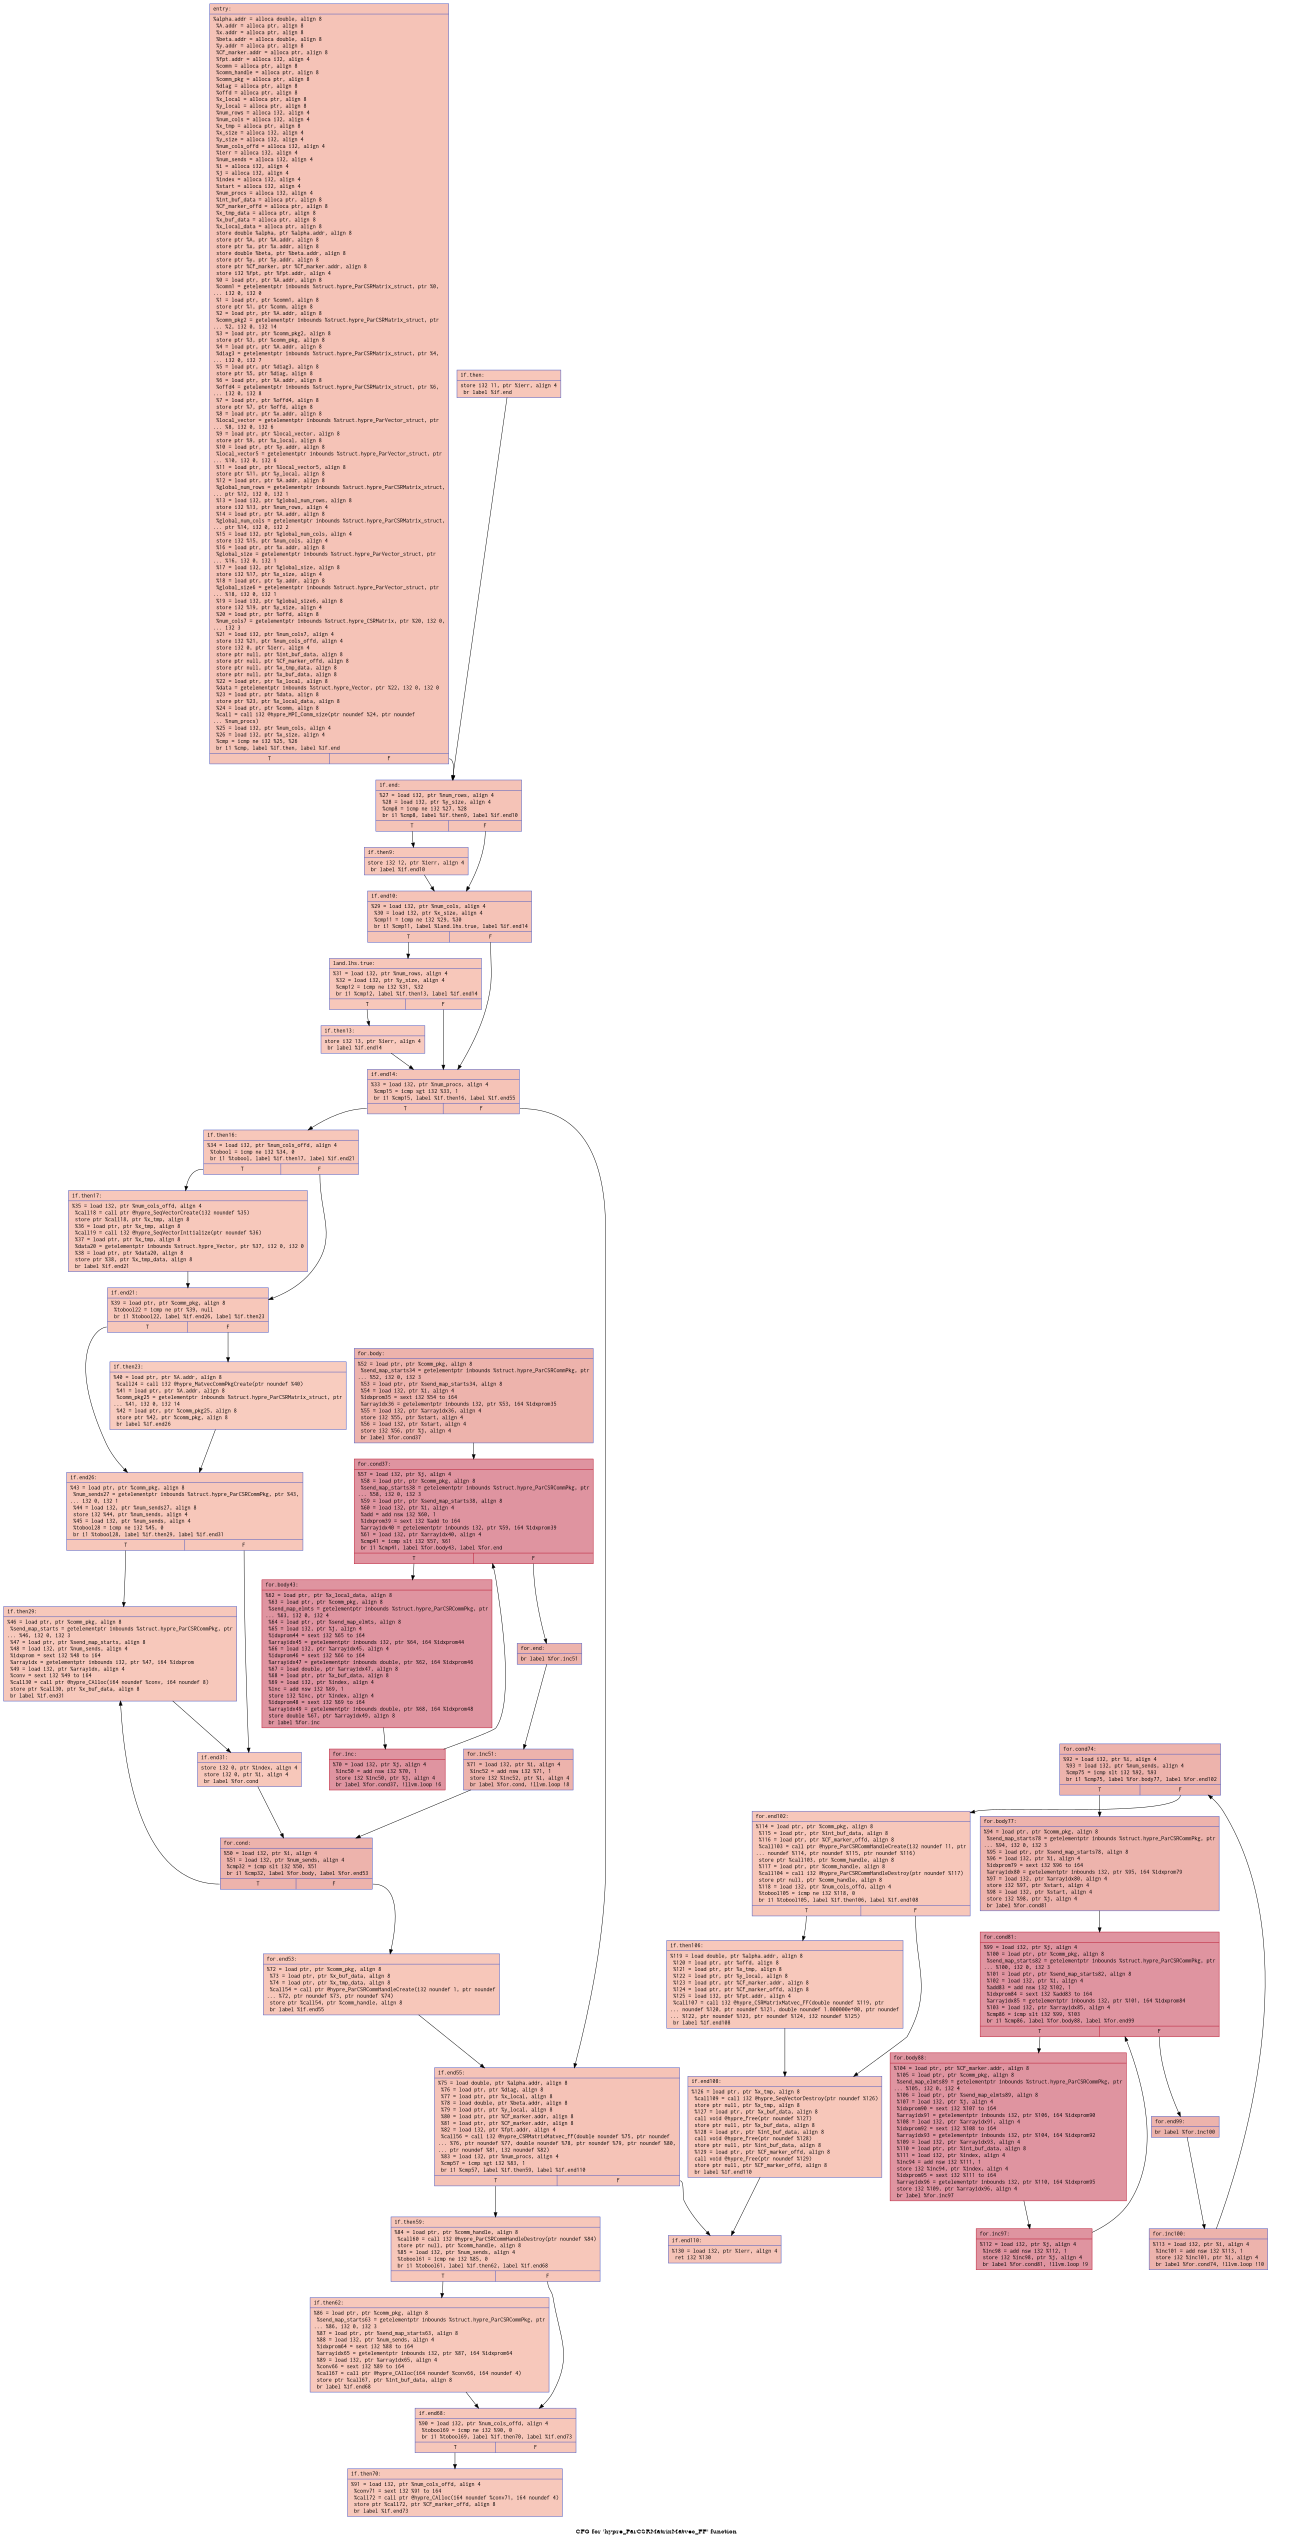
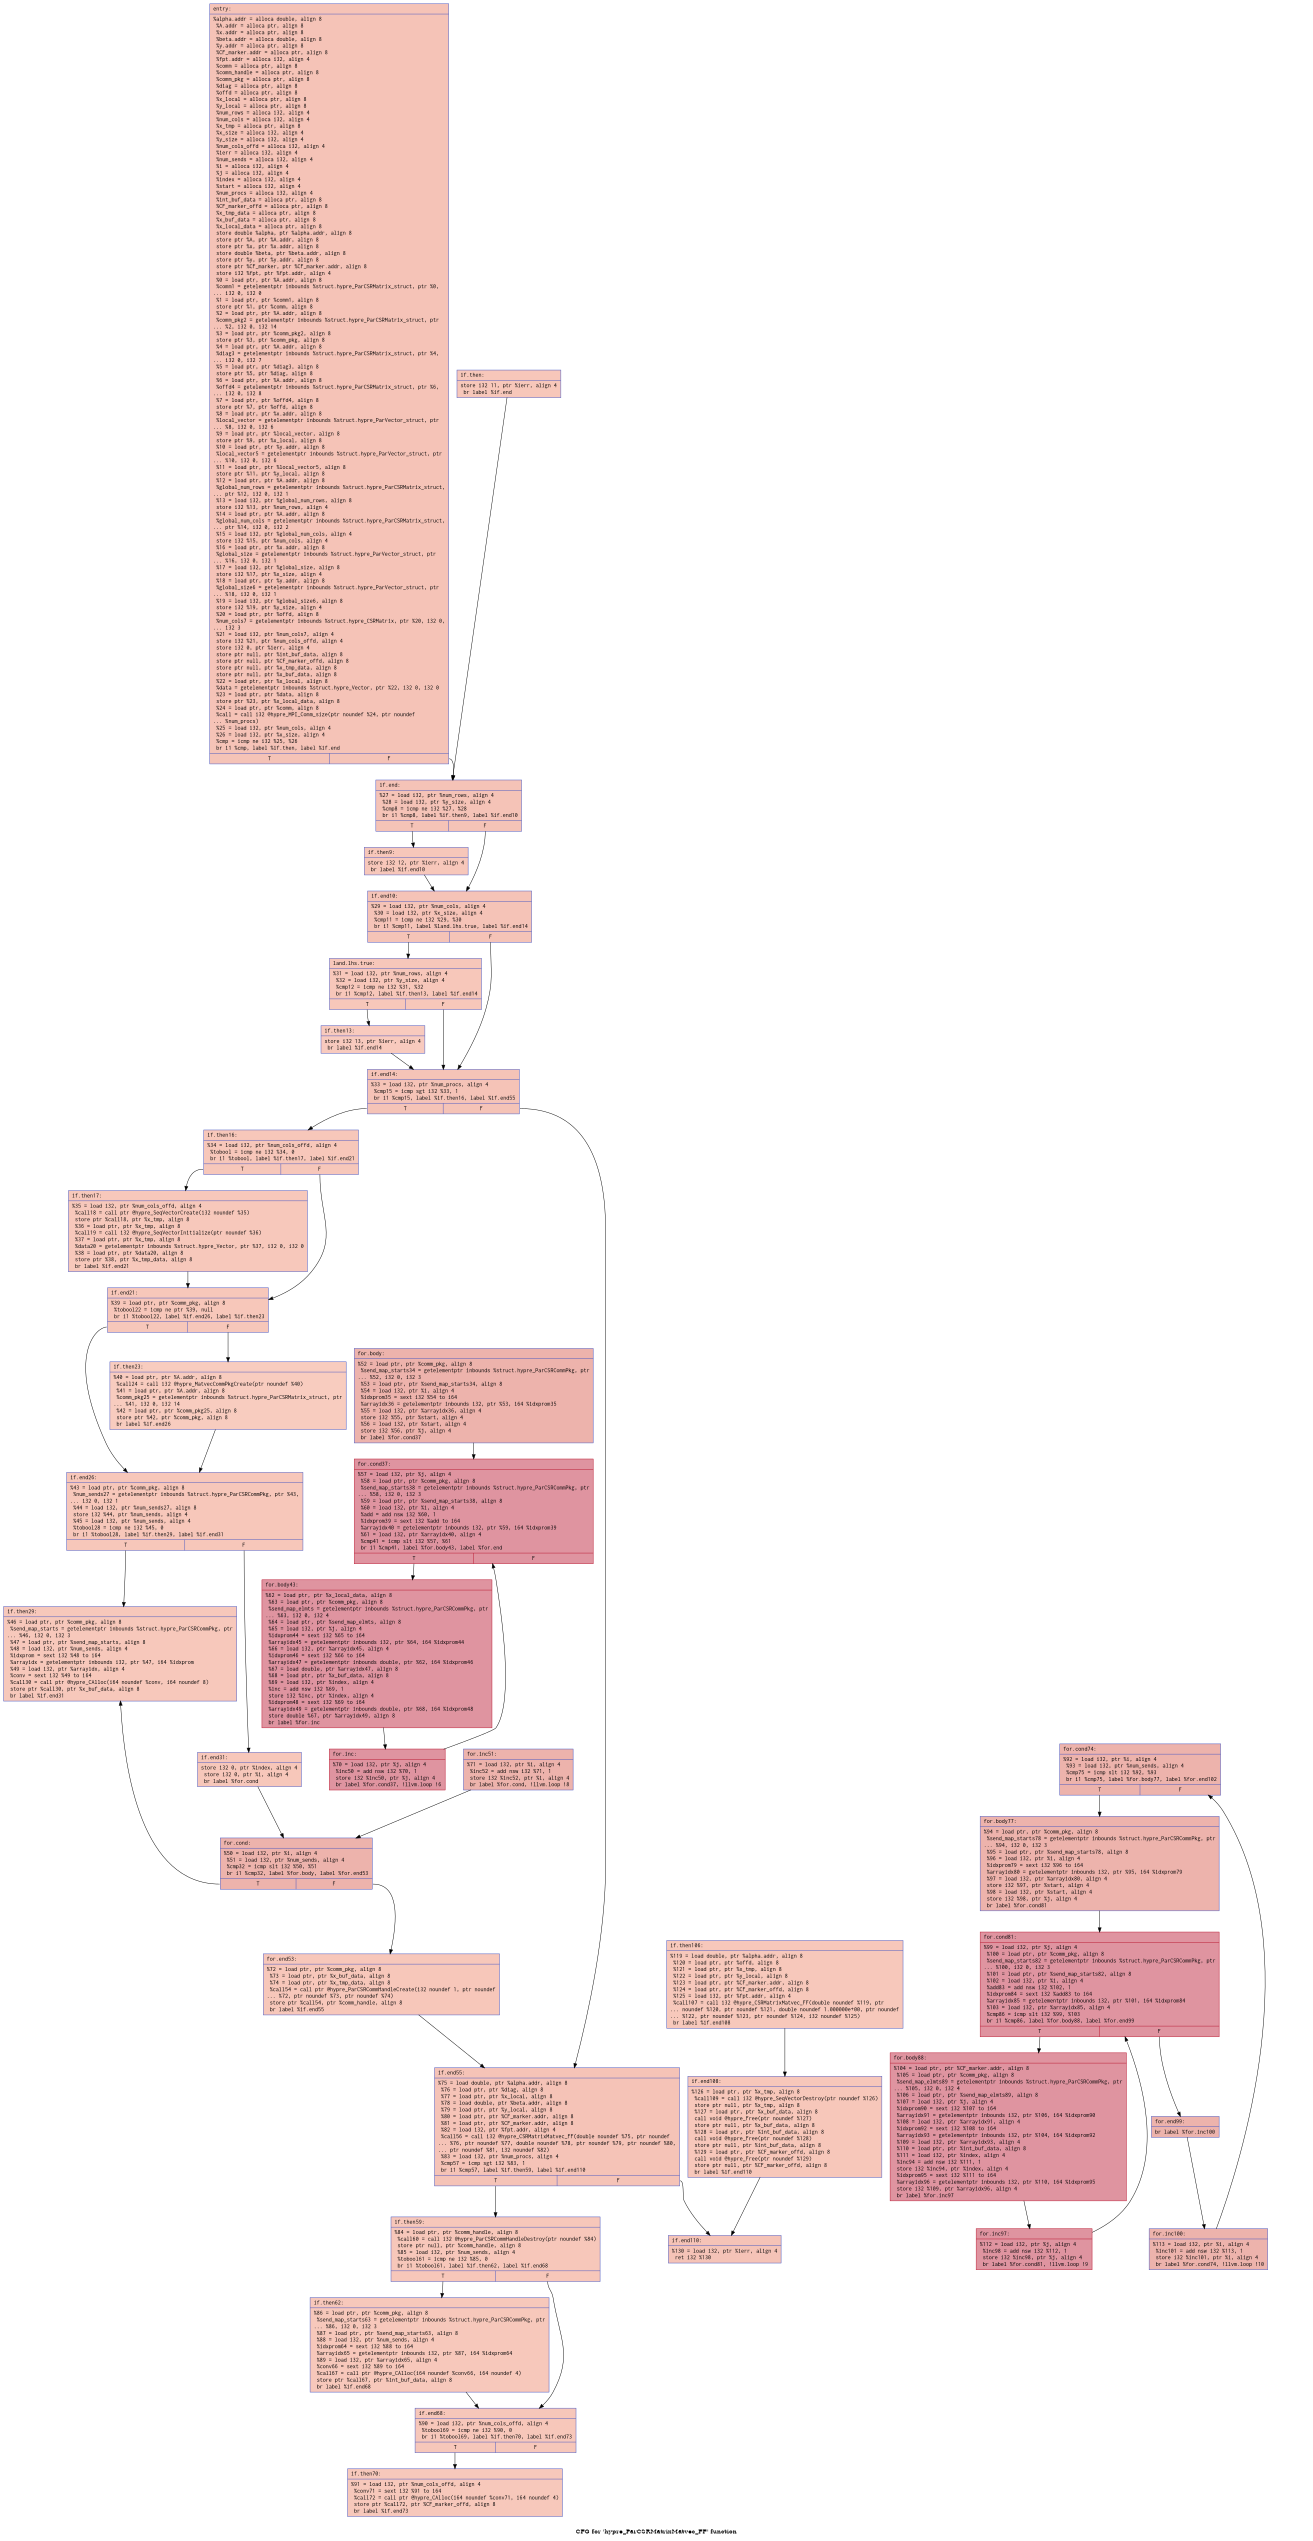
(549, 1654) -> none
(200, 1725) -> none
(861, 1864) -> none
